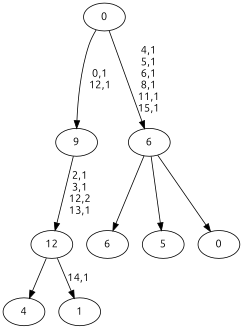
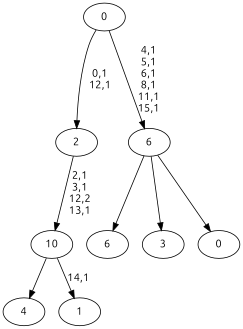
(77, 142) -> (77, 142)
(52, 244) -> (52, 244)
(163, 244) -> (163, 244)
